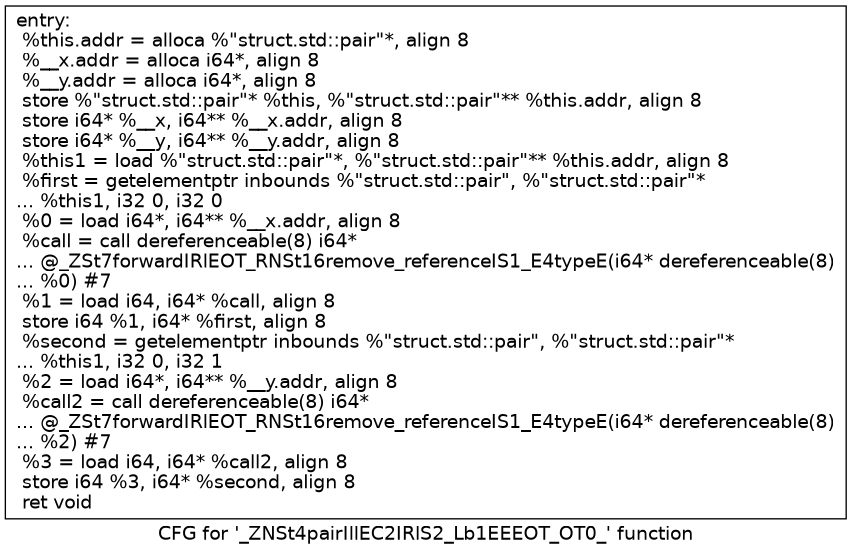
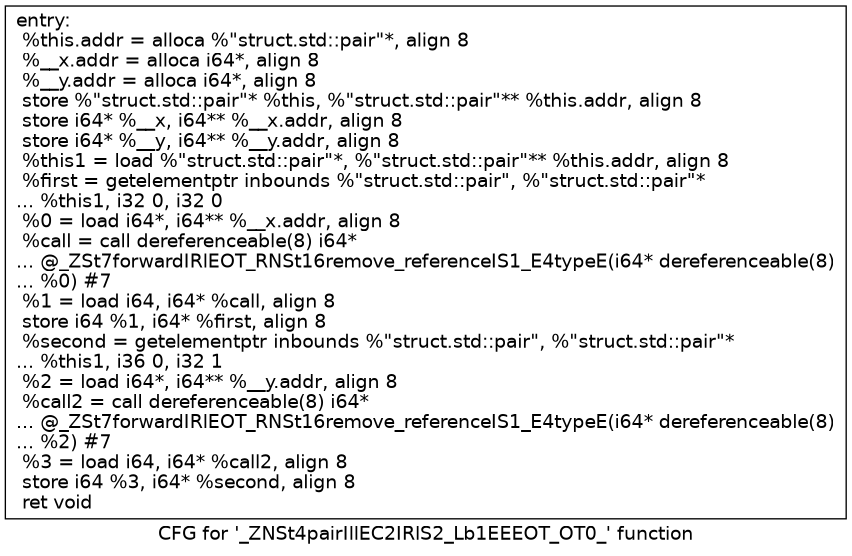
(120, 362) -> (120, 362)
